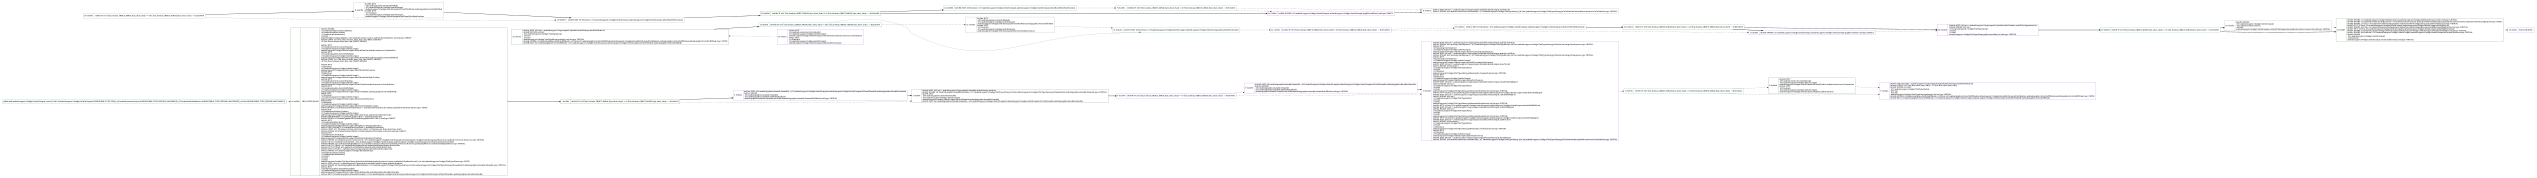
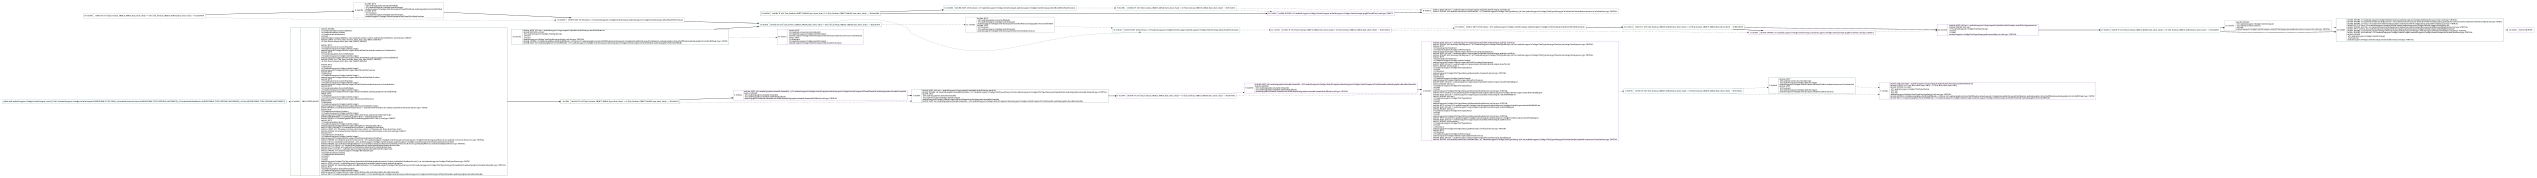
(722, 17) -> (721, 22)
(754, 36) -> (752, 38)
